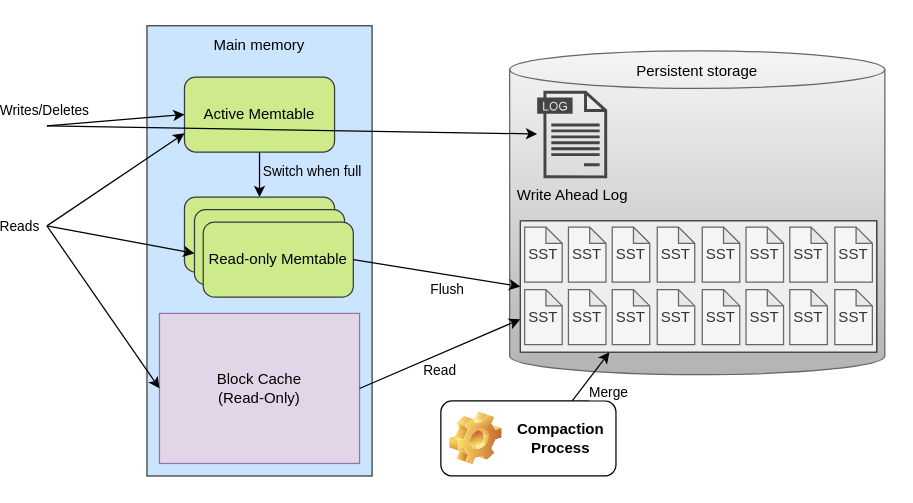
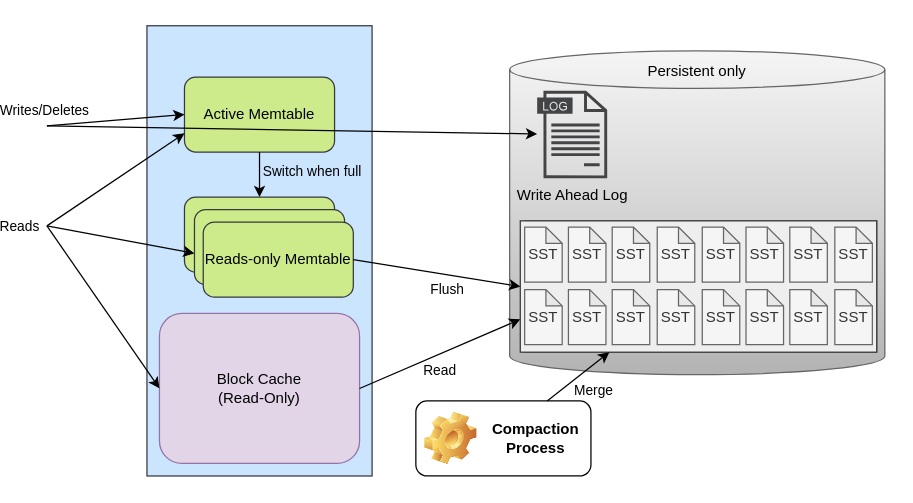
(259, 46) -> none
(697, 72) -> (697, 72)
(278, 259) -> (278, 259)
(259, 388) -> (259, 388)
(528, 438) -> (503, 438)
